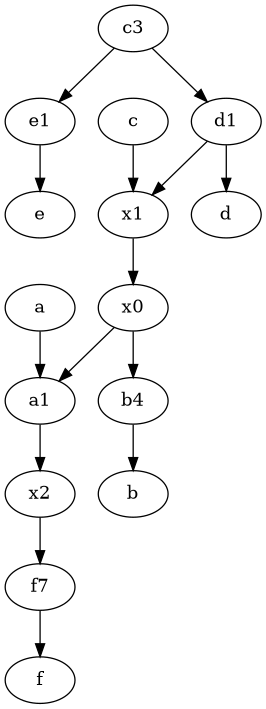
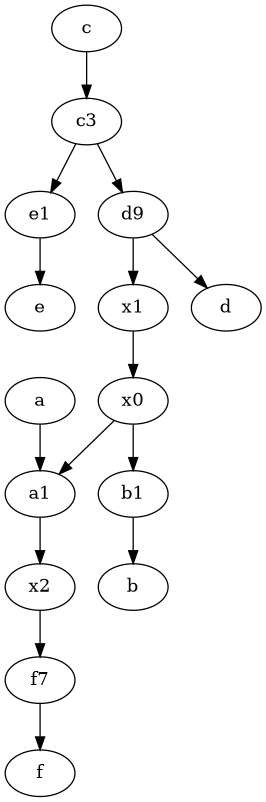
(226, 122) -> (133, 215)
(133, 162) -> (87, 69)
(133, 401) -> (133, 494)
